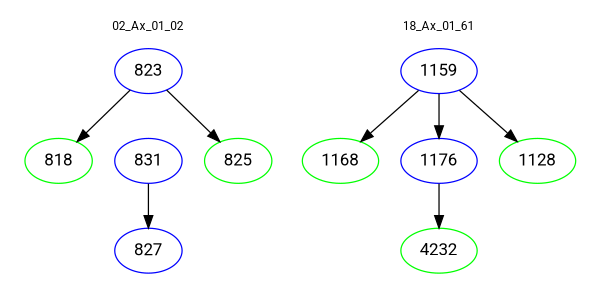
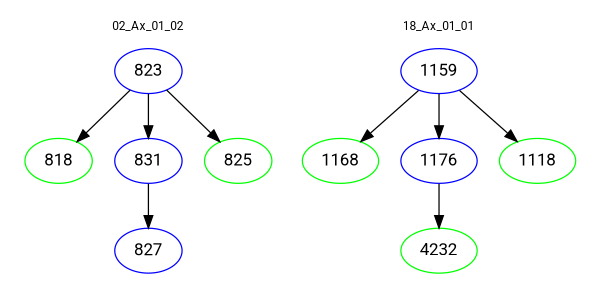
(439, 27) -> (439, 27)
none -> (148, 110)
(538, 161) -> (538, 161)
